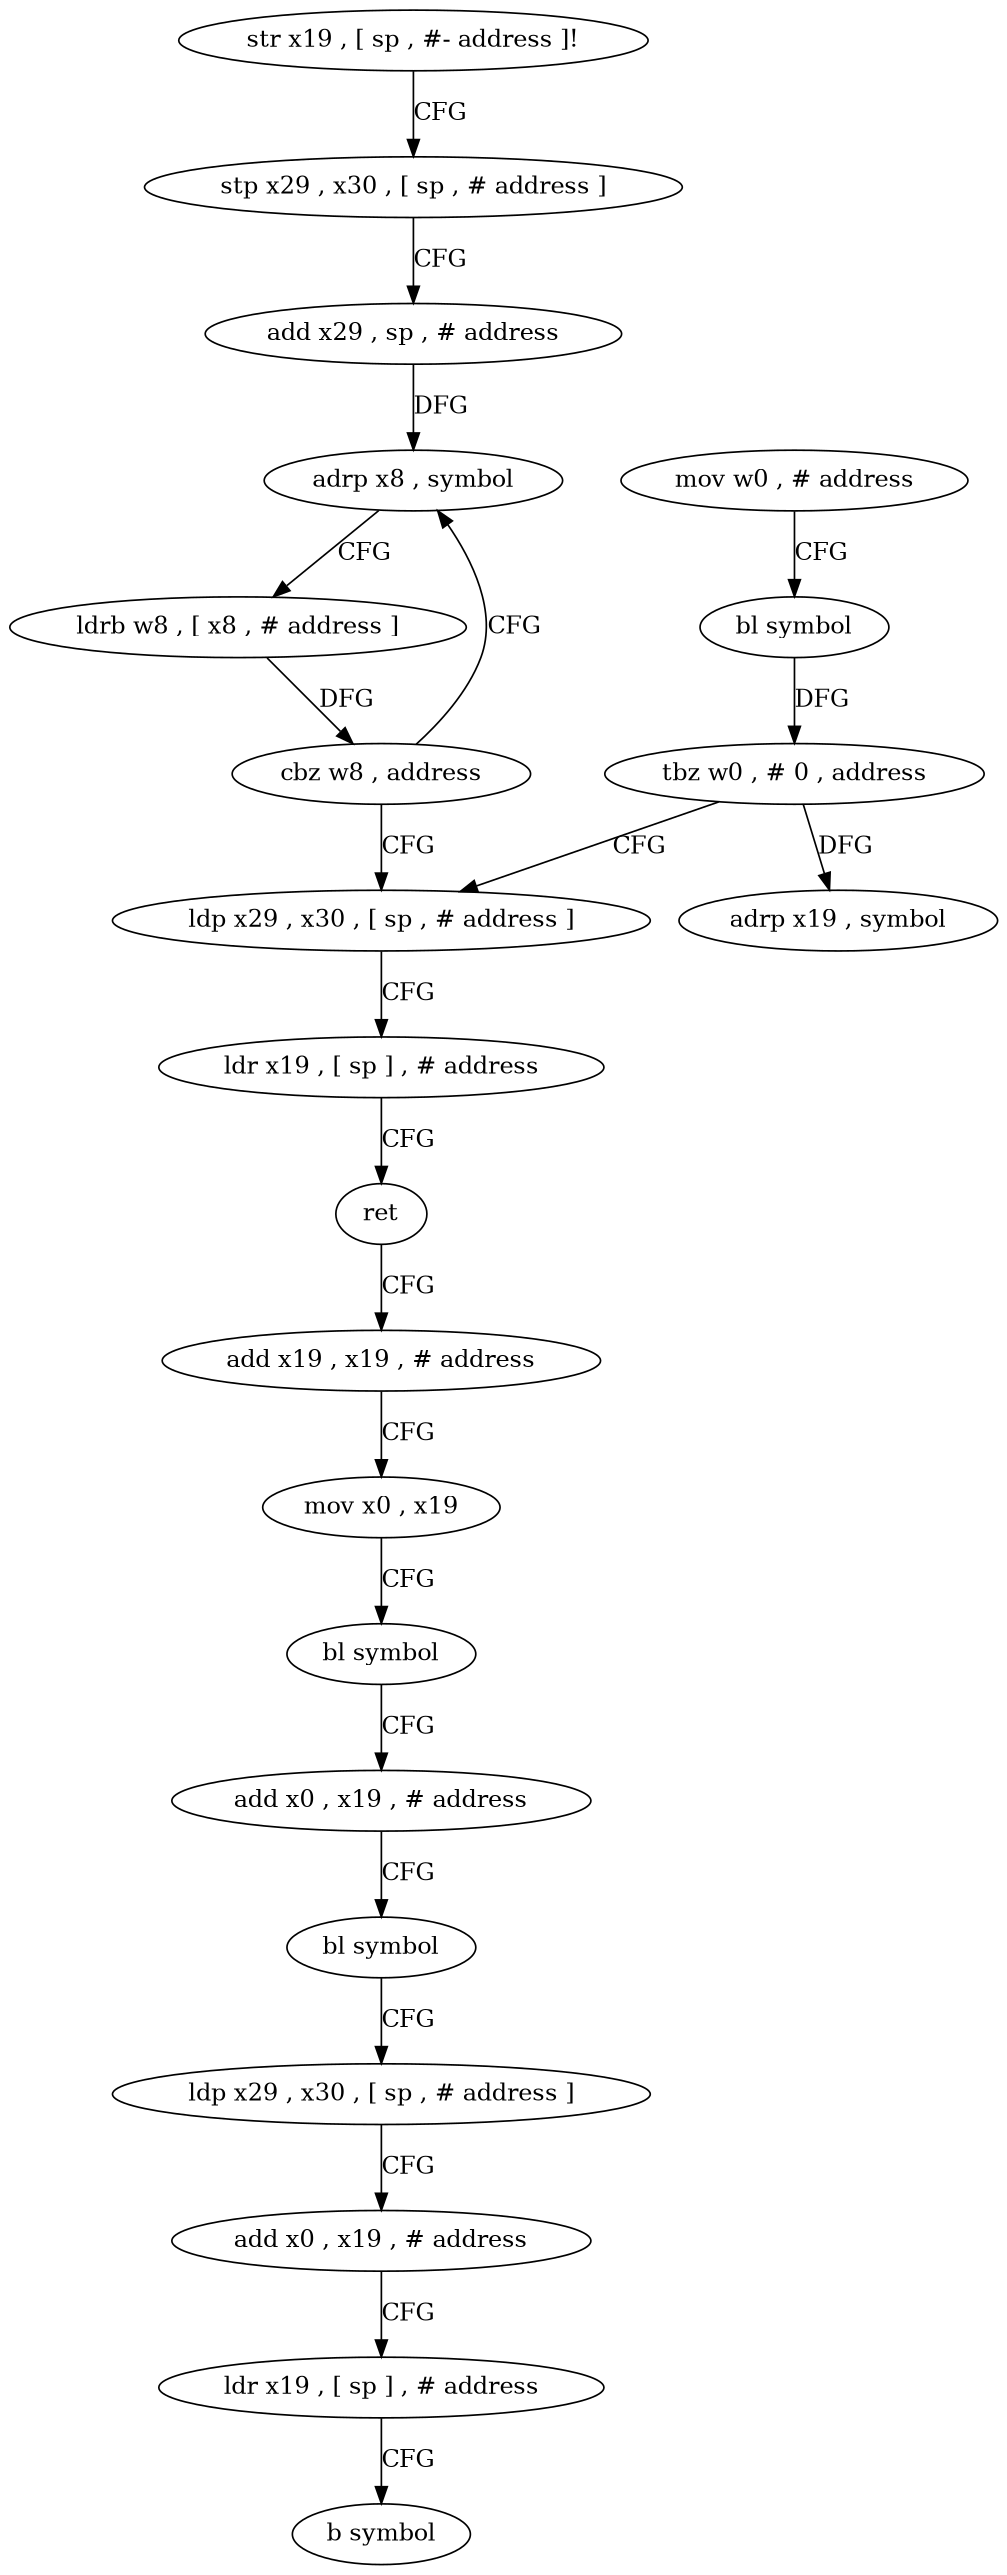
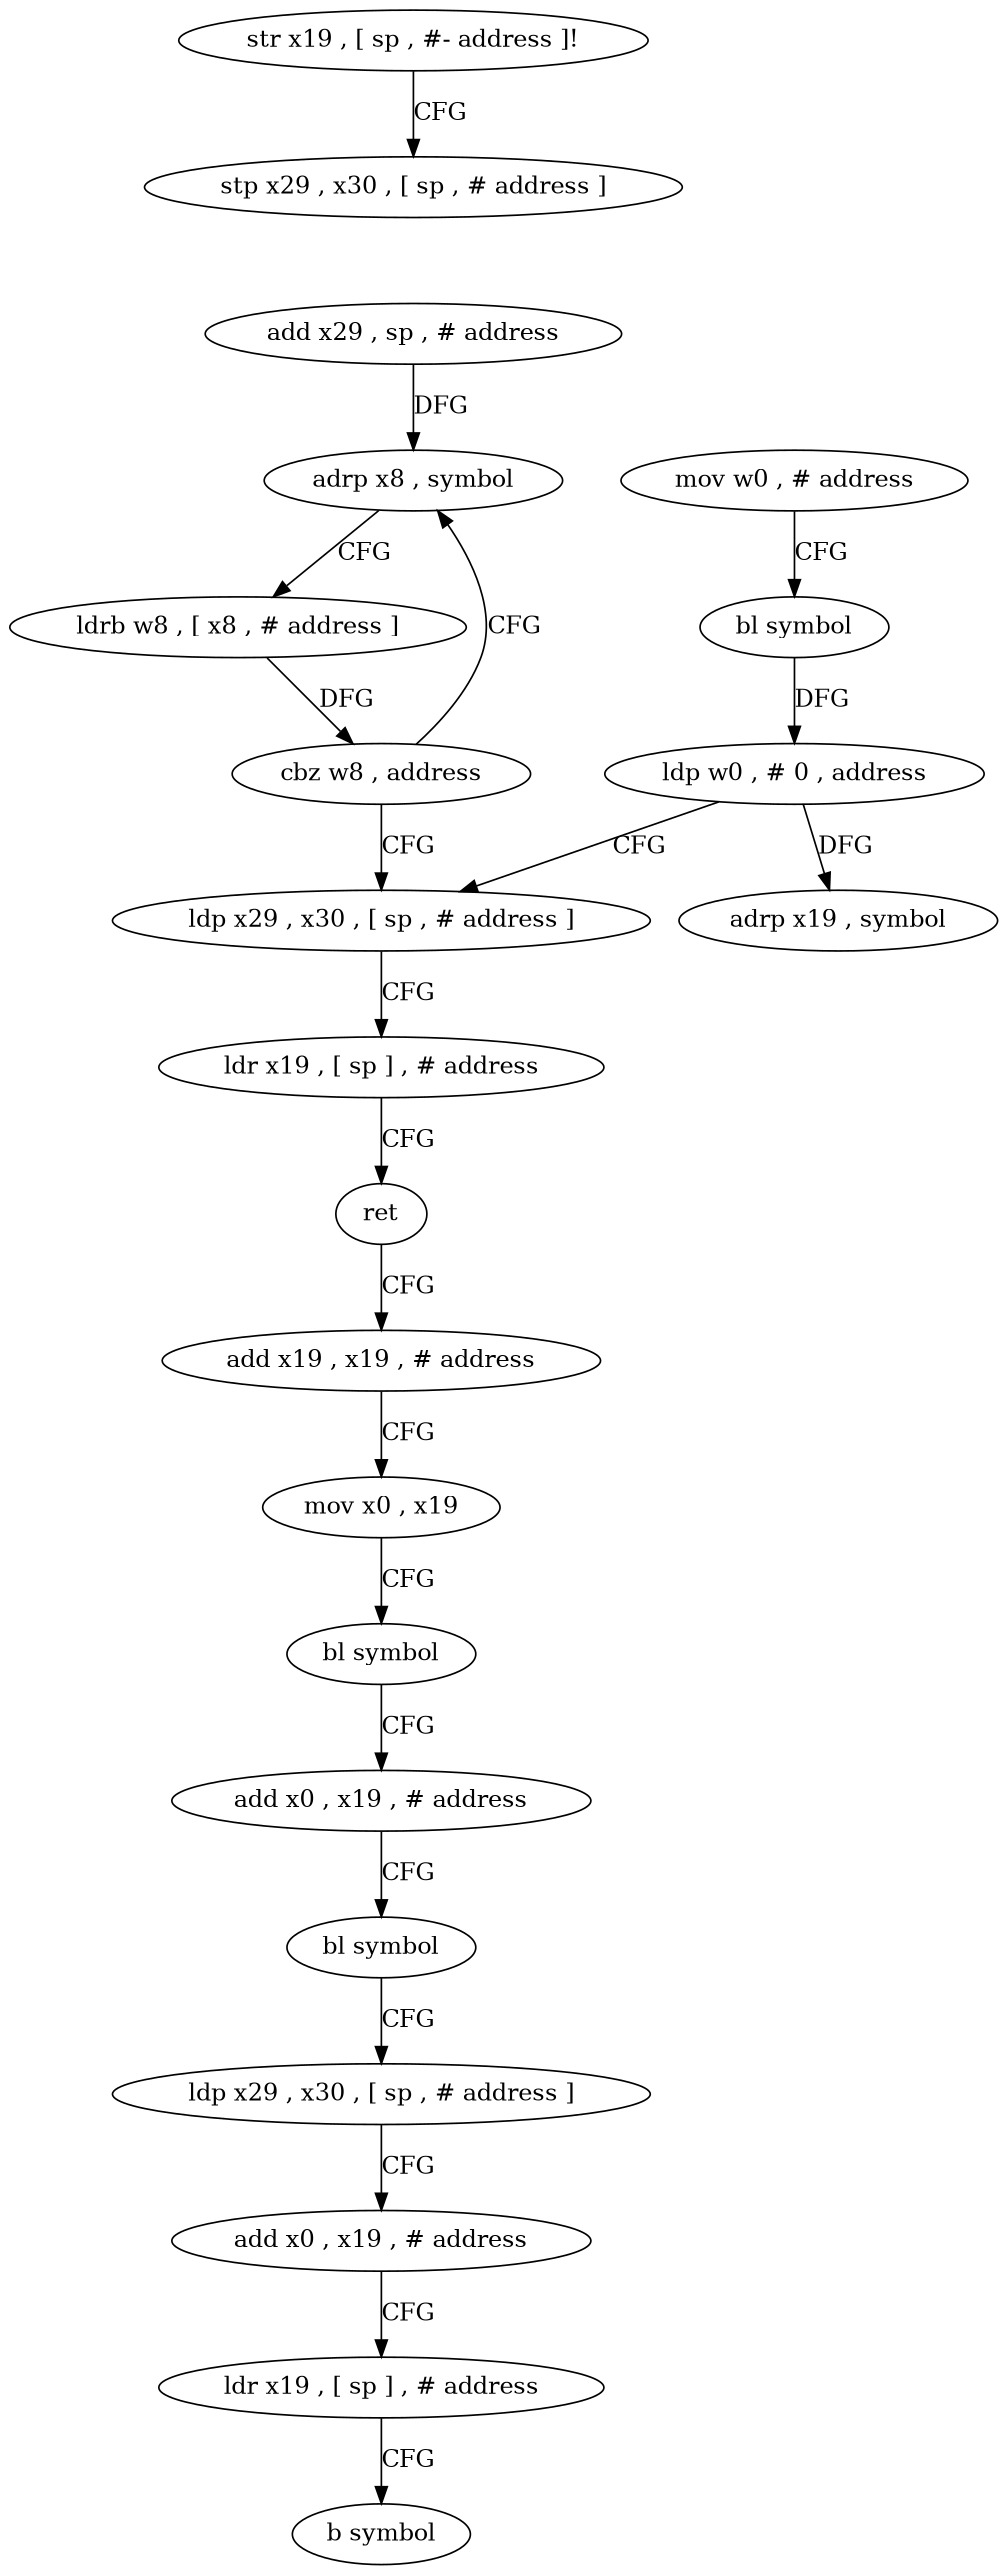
(413, 252) -> none
(794, 774) -> (794, 774)
